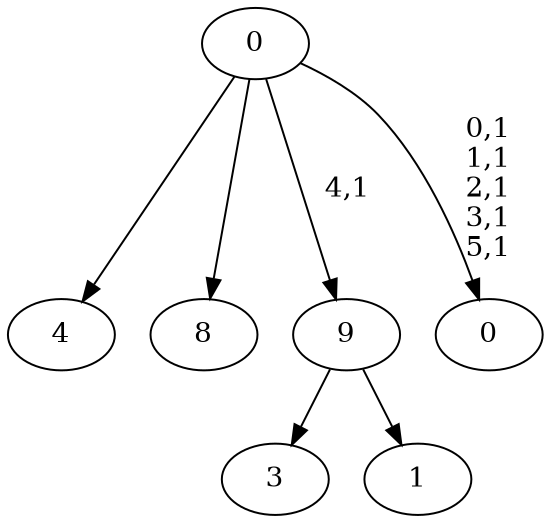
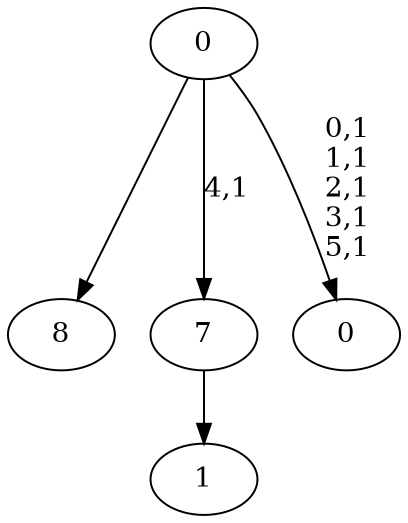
(61, 335) -> none
(347, 335) -> (204, 335)
(275, 479) -> none
